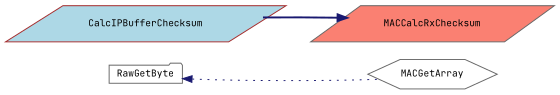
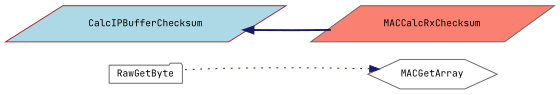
(300, 17) -> (292, 30)
(286, 81) -> (276, 68)
